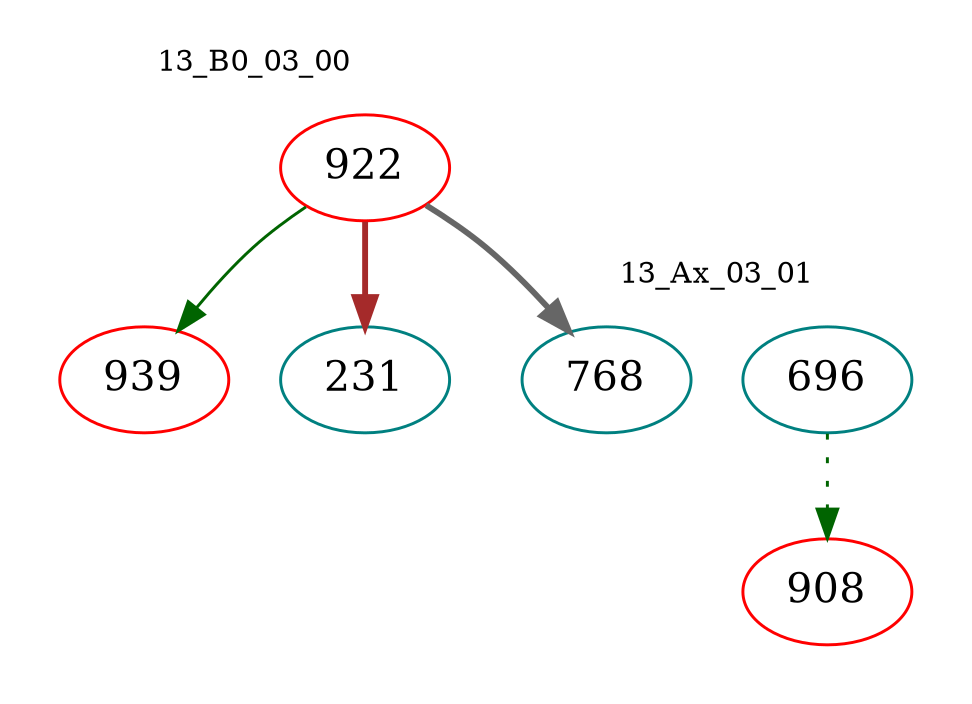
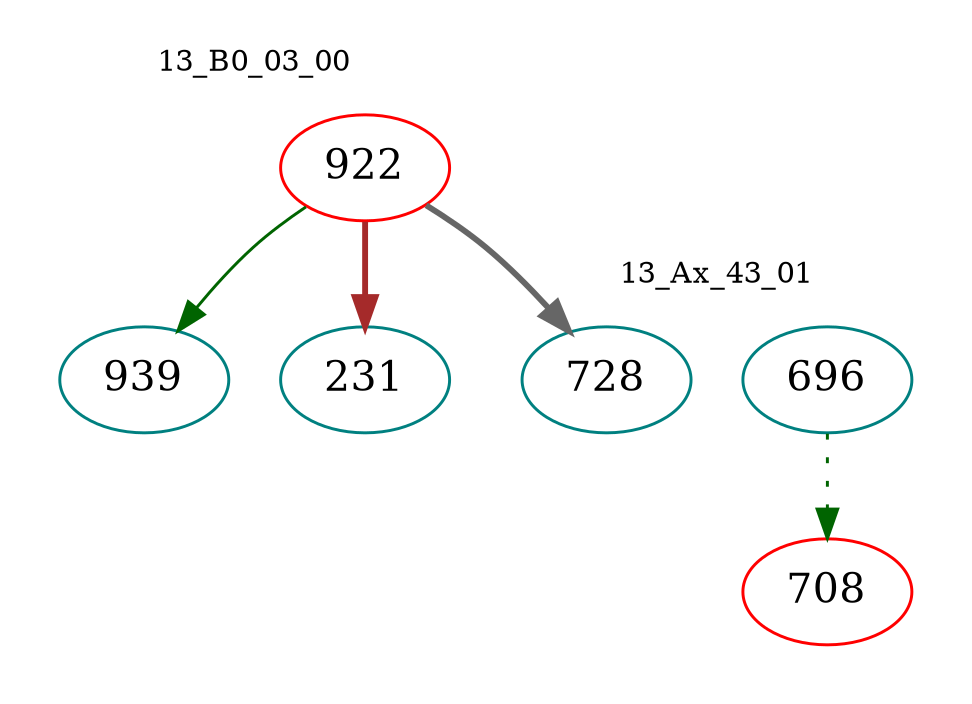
(717, 275) -> (717, 275)
(144, 380) -> (144, 380)
(607, 380) -> (607, 380)
(827, 592) -> (827, 592)
